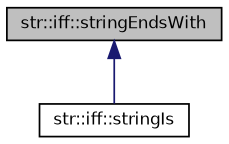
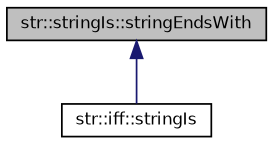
(114, 24) -> (137, 24)
